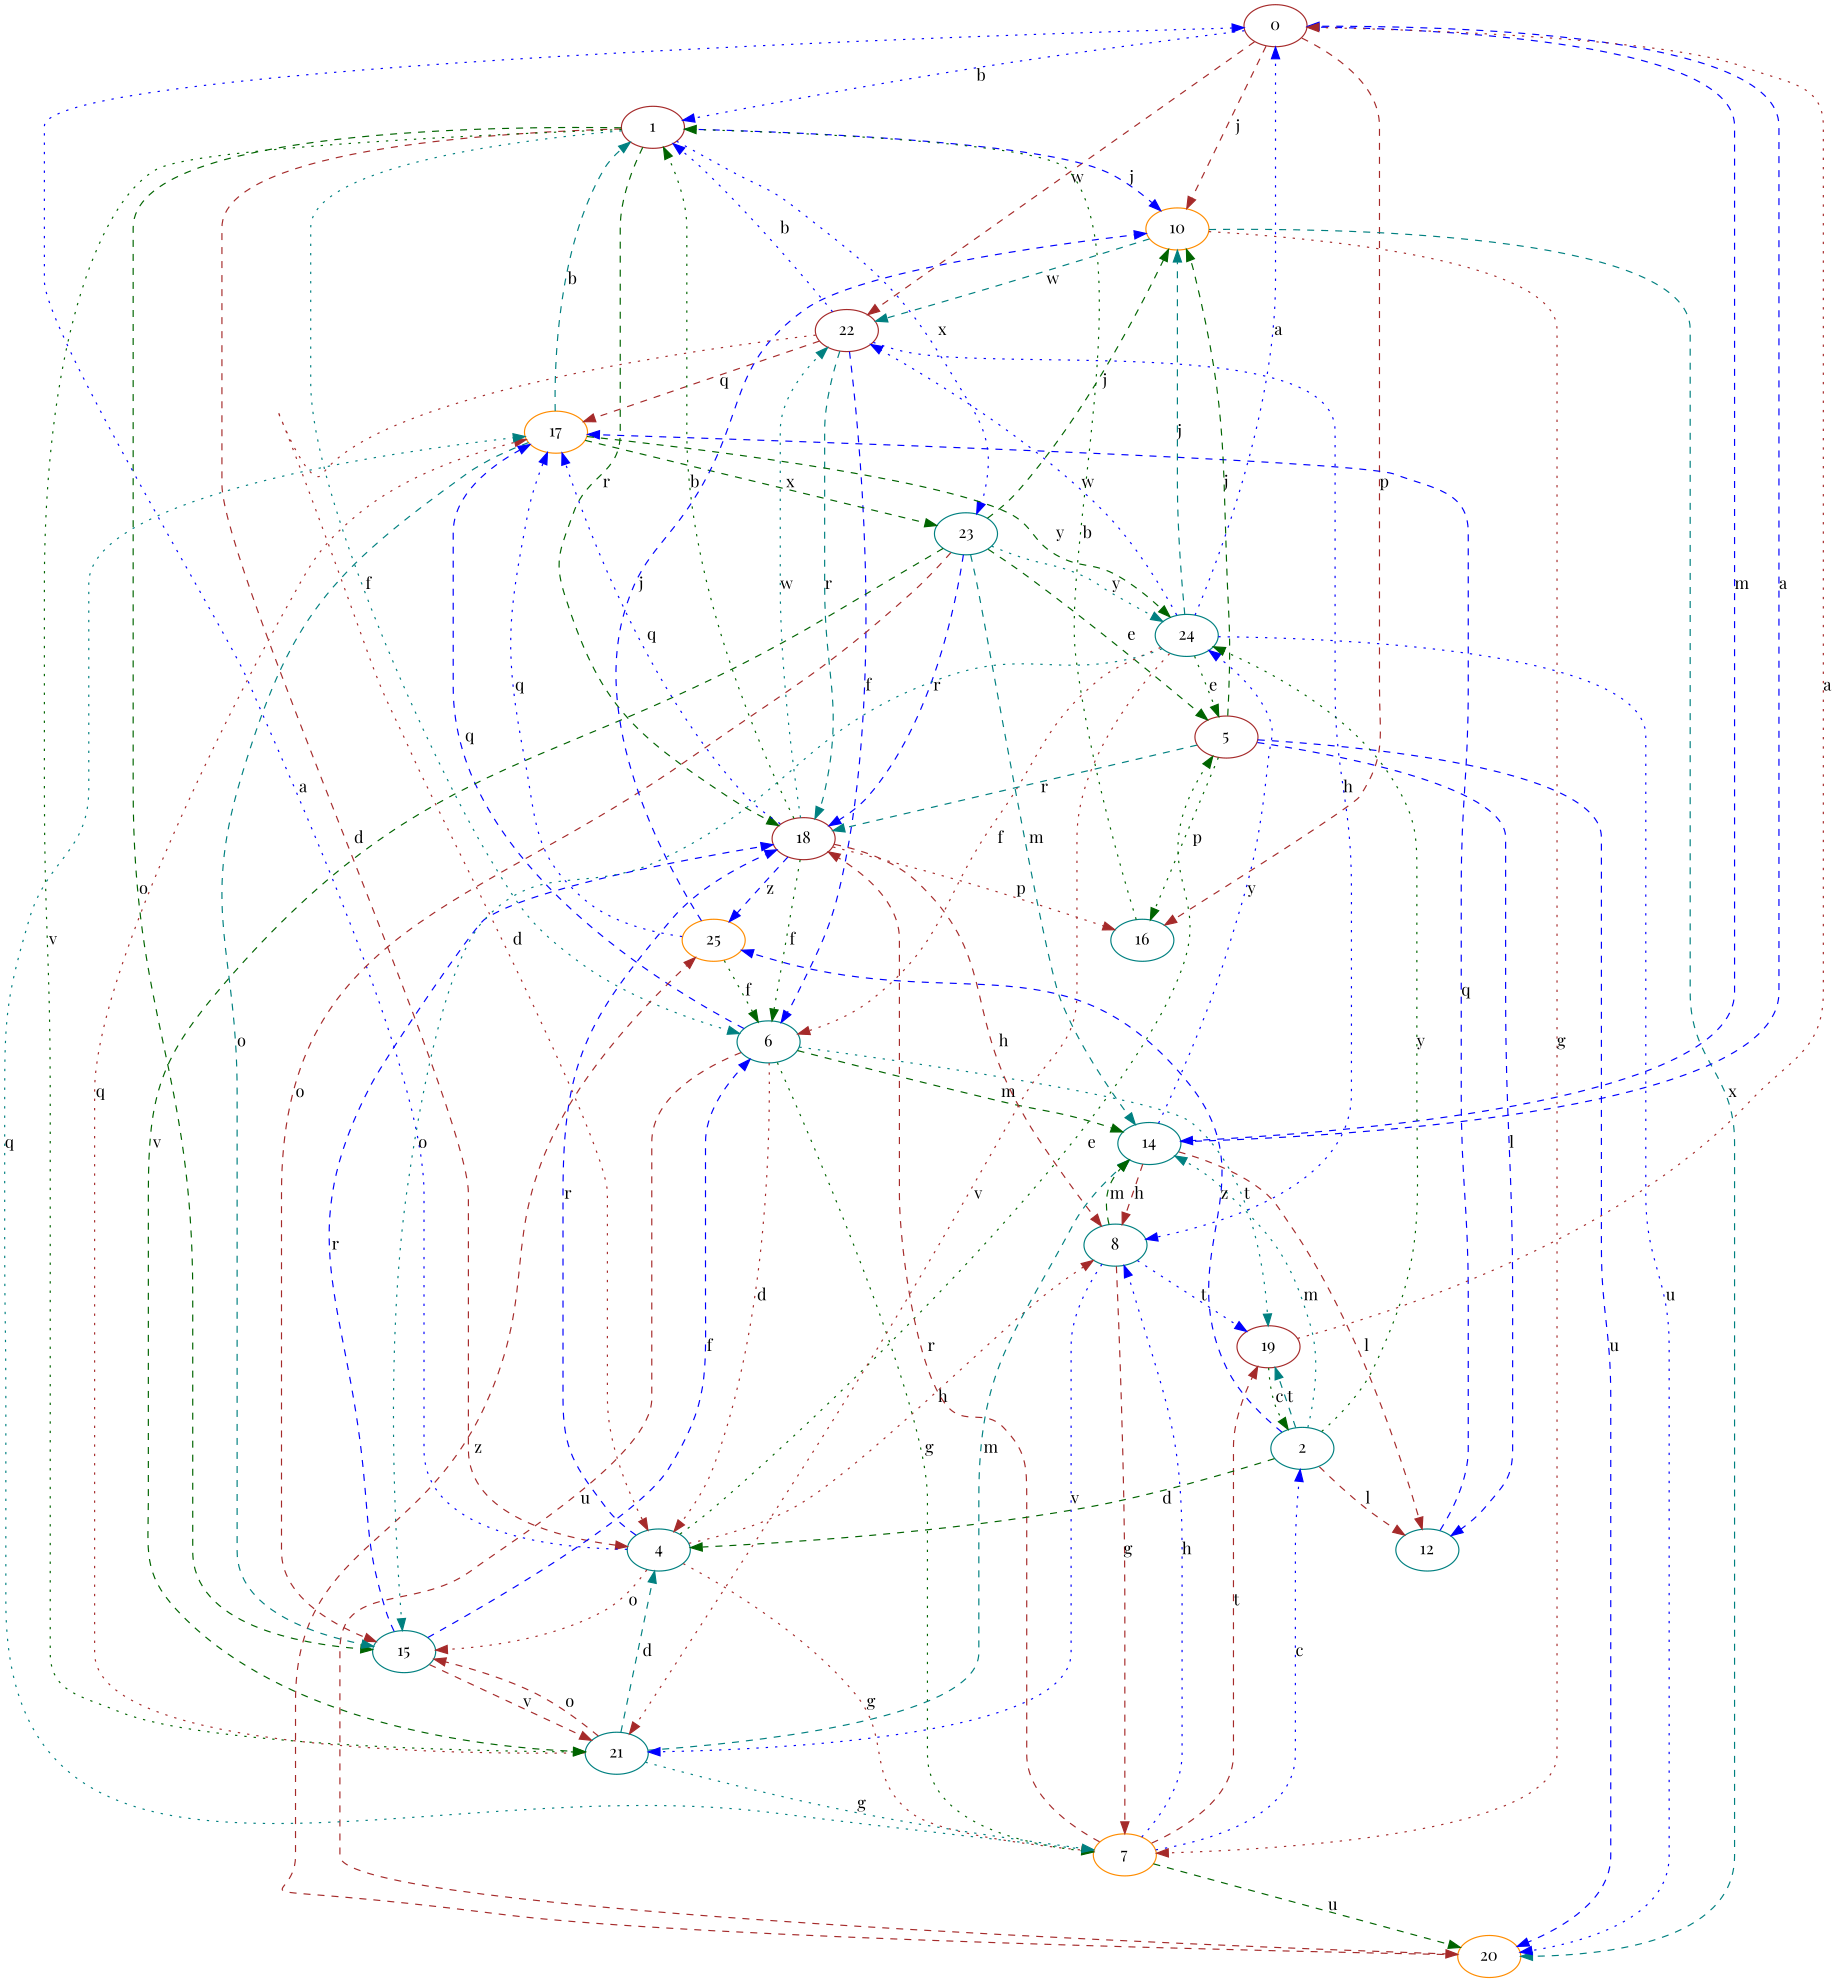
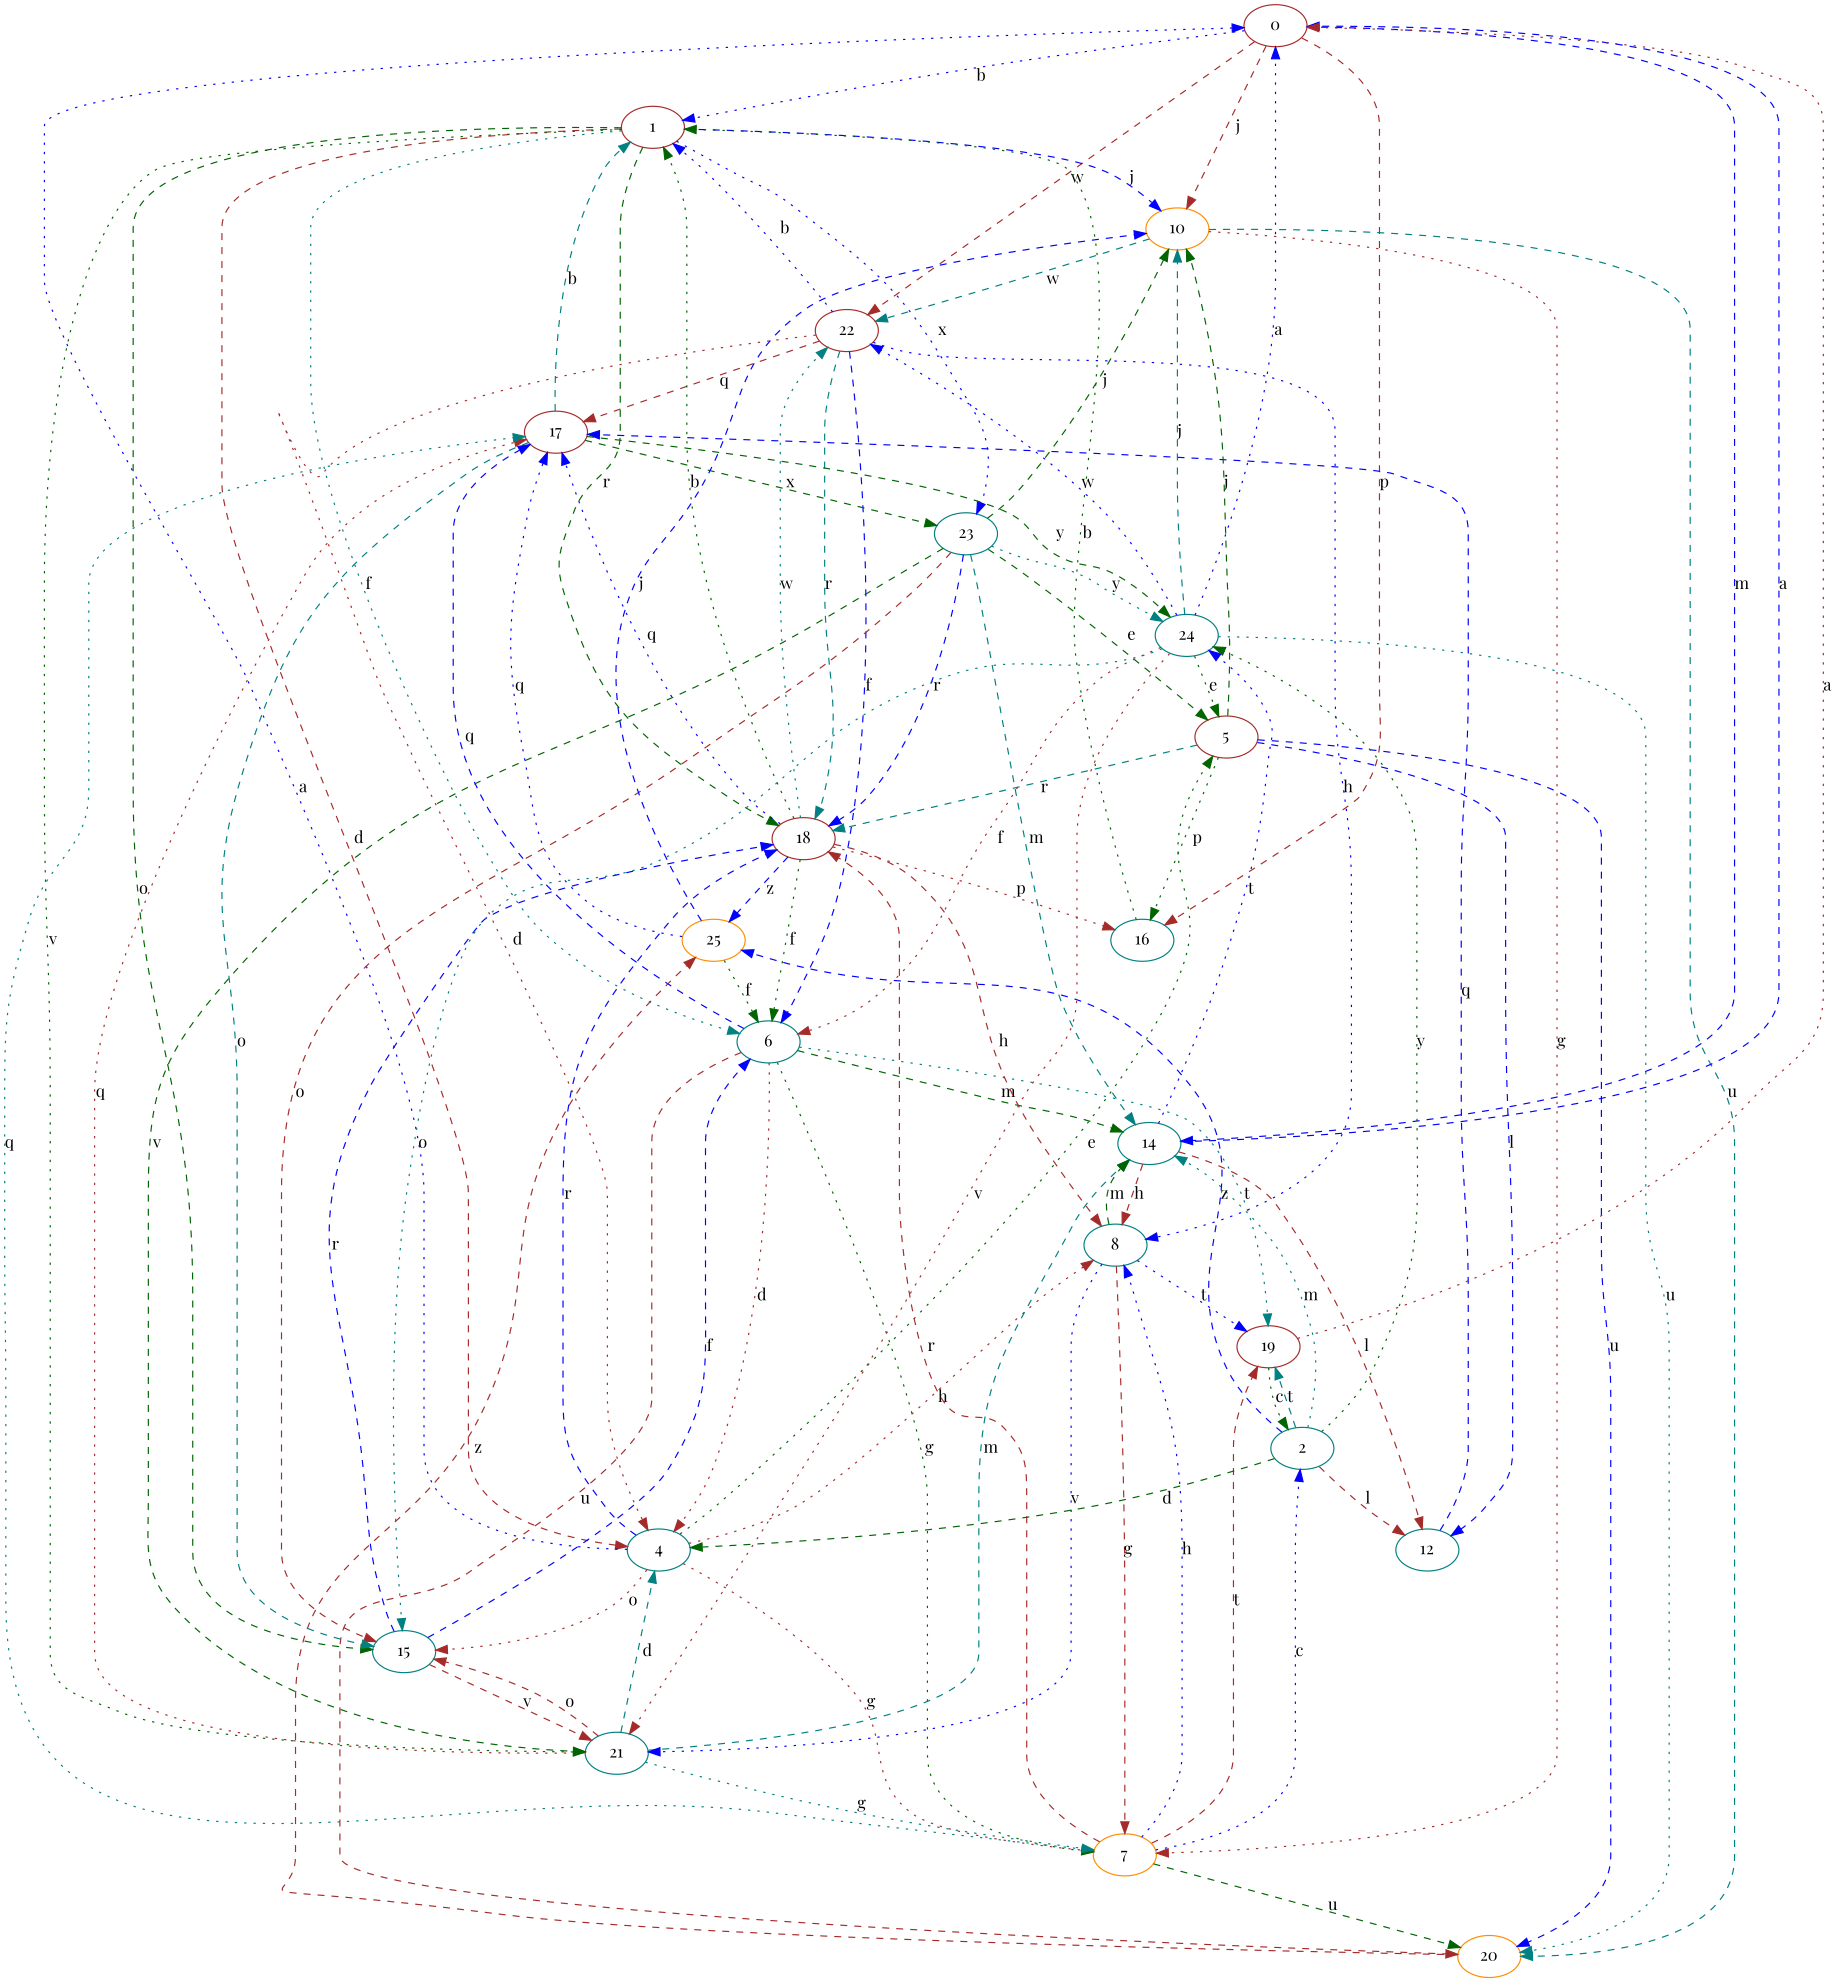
(556, 432) -> (556, 432)
(1252, 889) -> (1252, 889)
(1733, 1093) -> (1733, 1093)
(1646, 1159) -> (1646, 1159)
